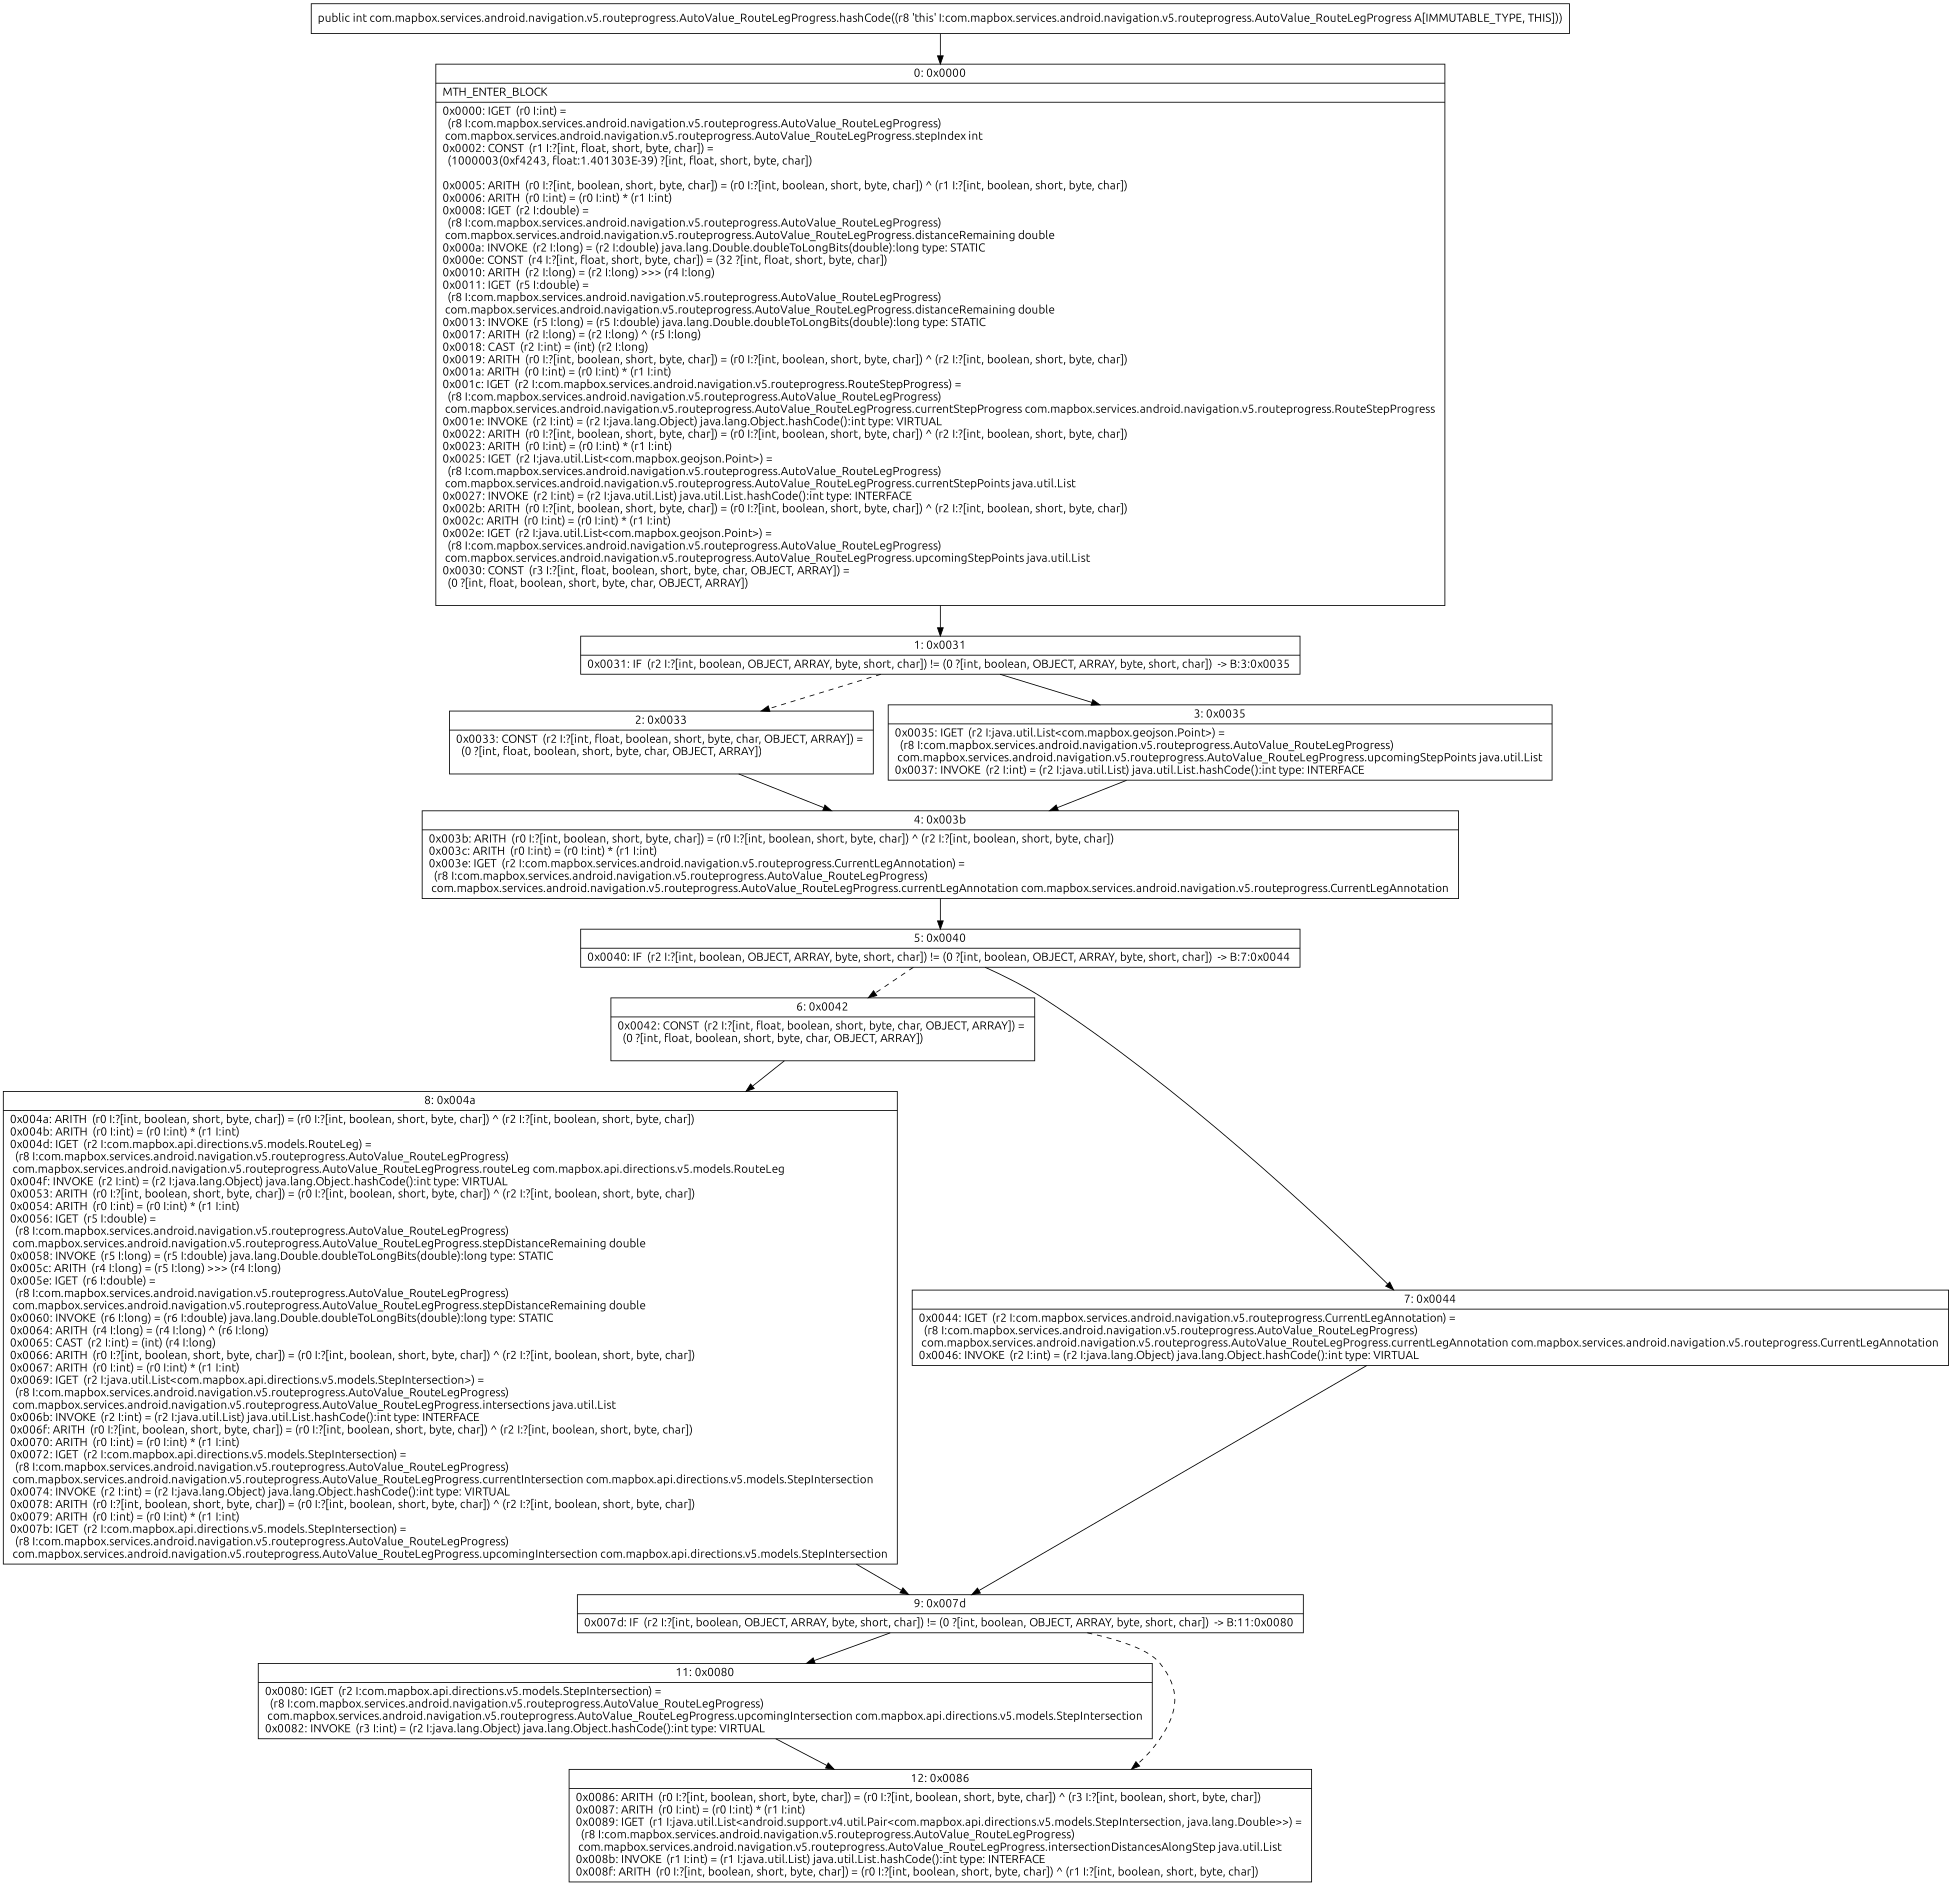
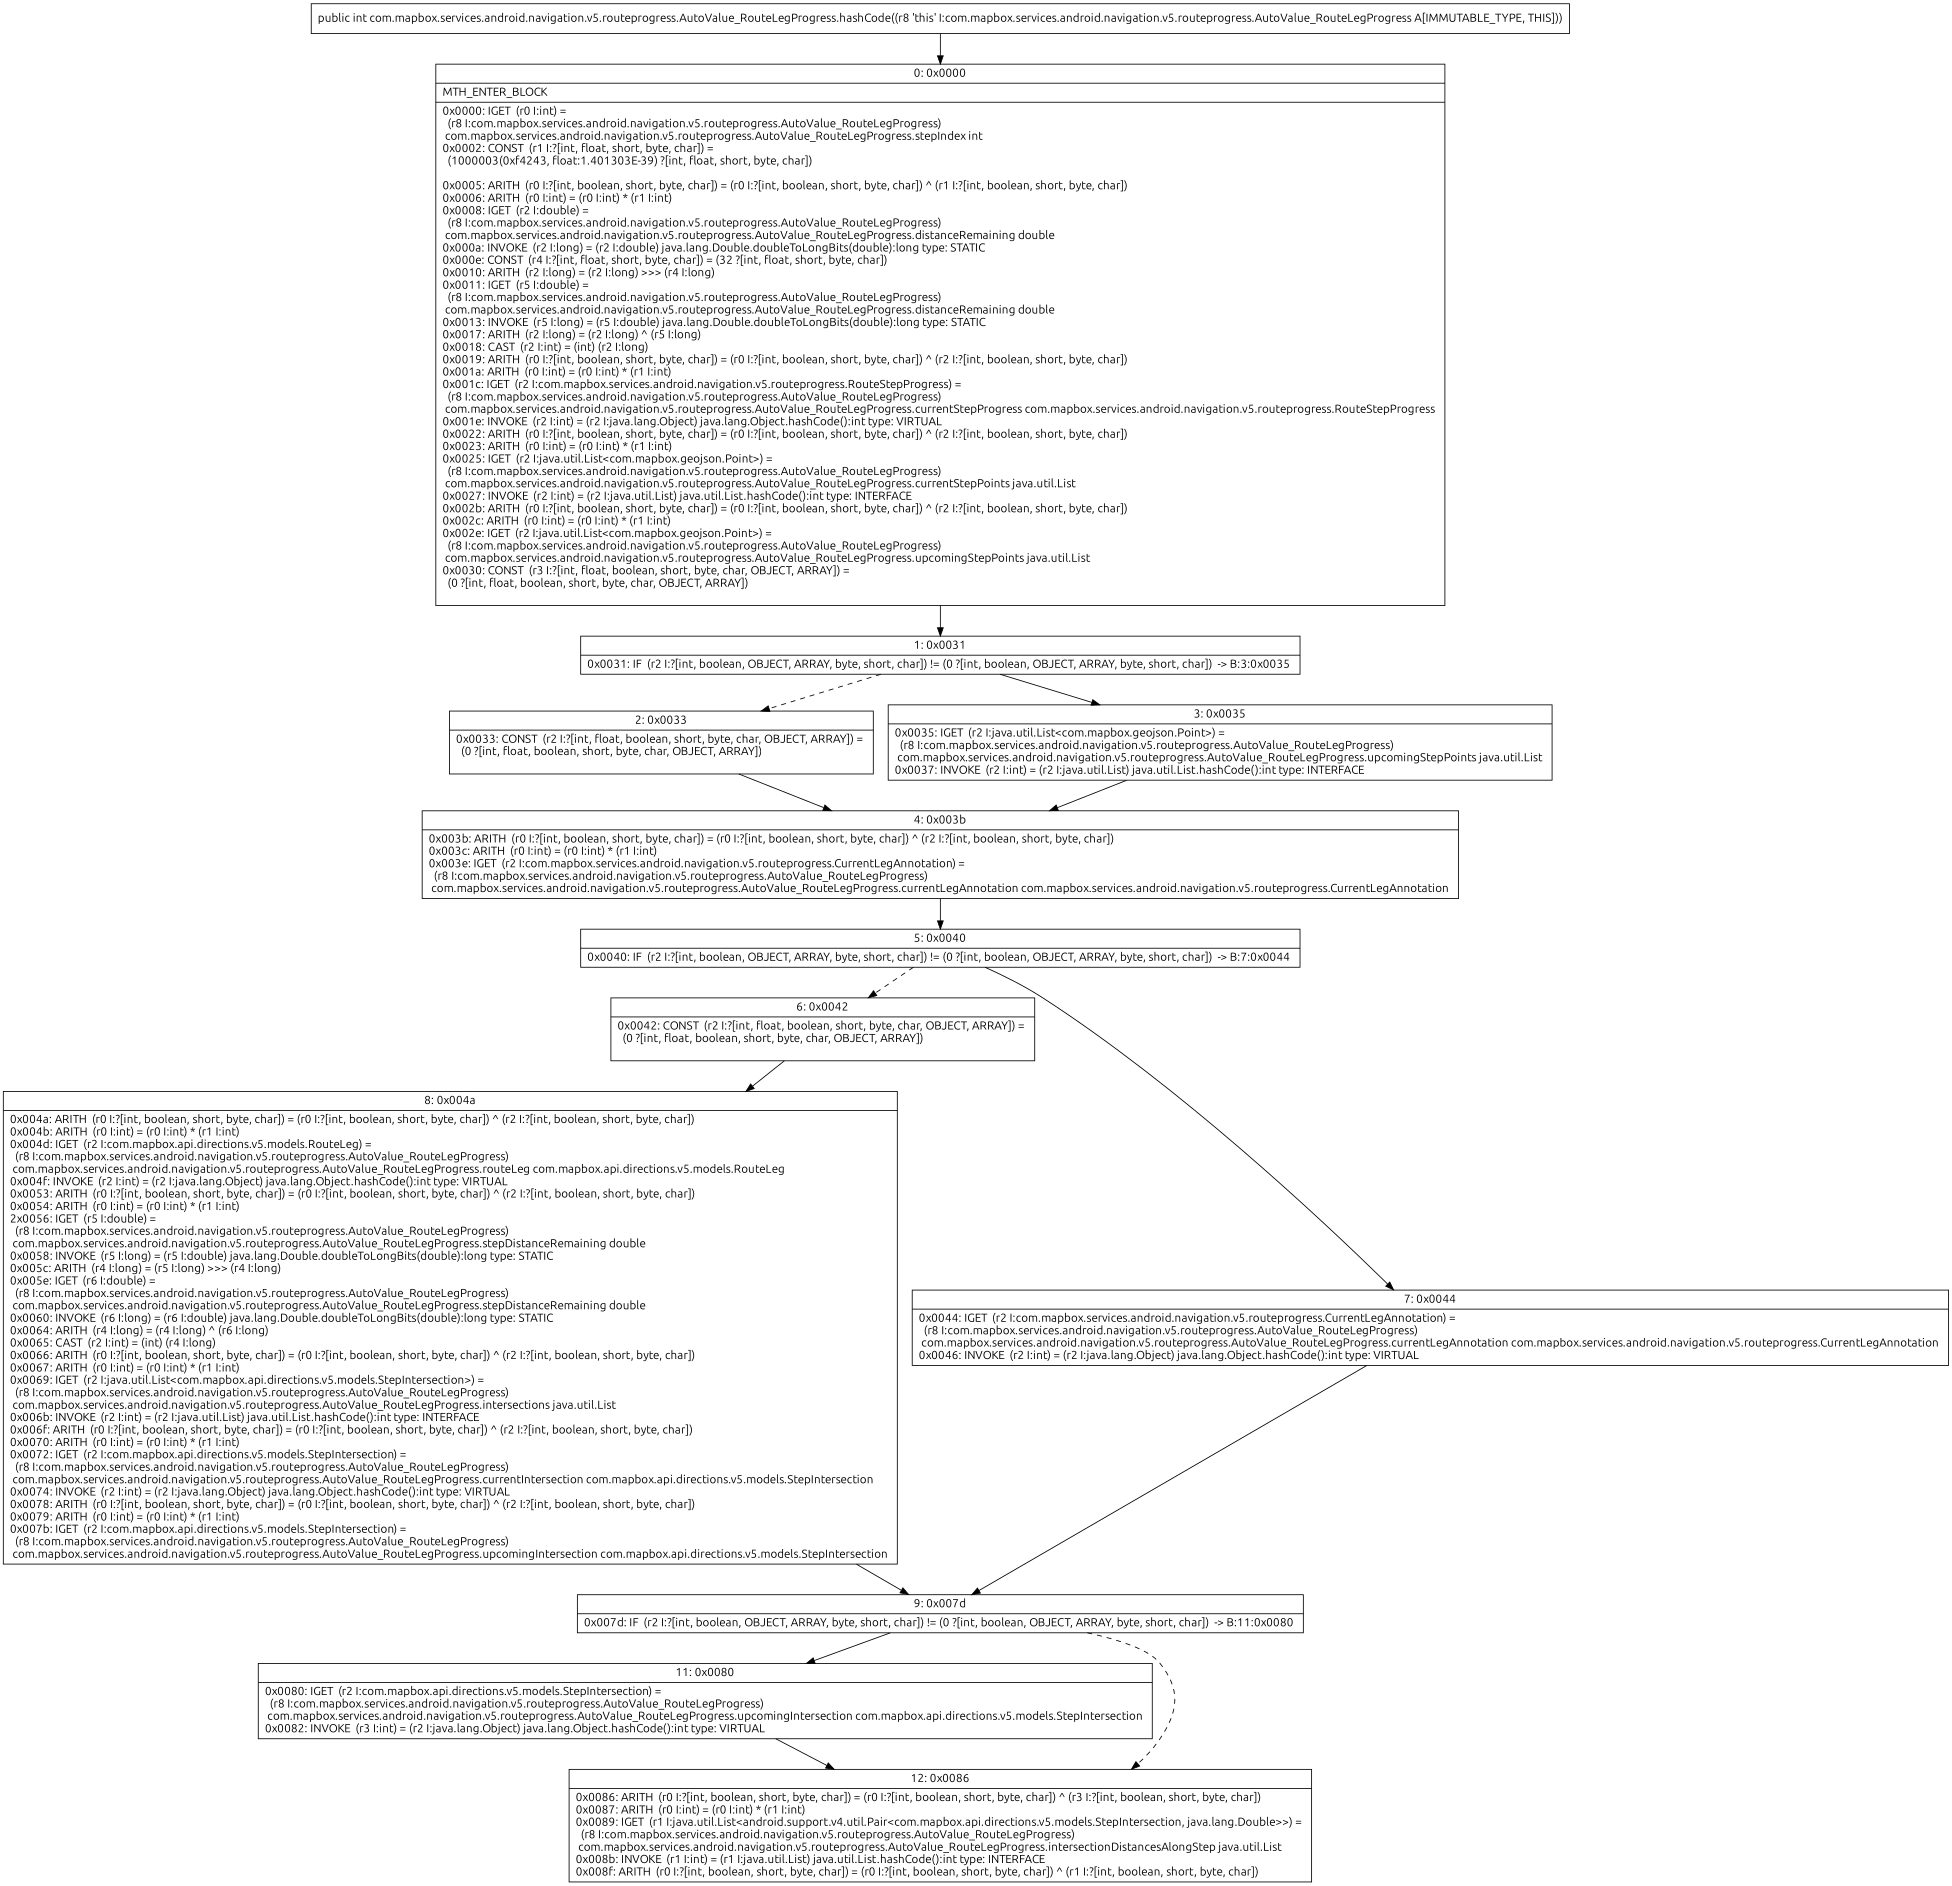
(85, 1219) -> (85, 1219)
